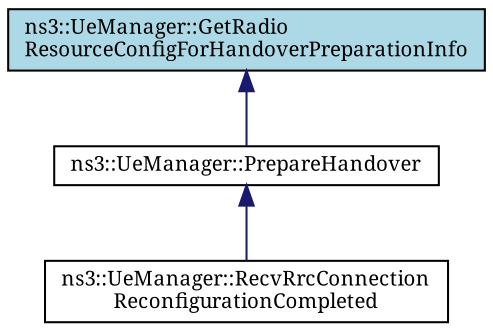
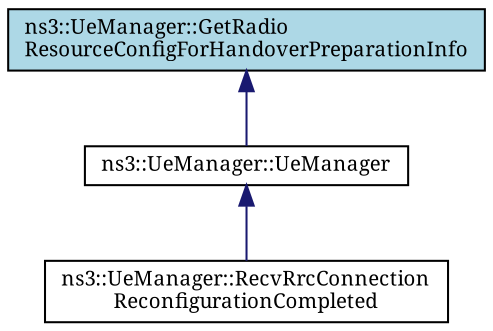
(247, 166) -> (247, 166)
